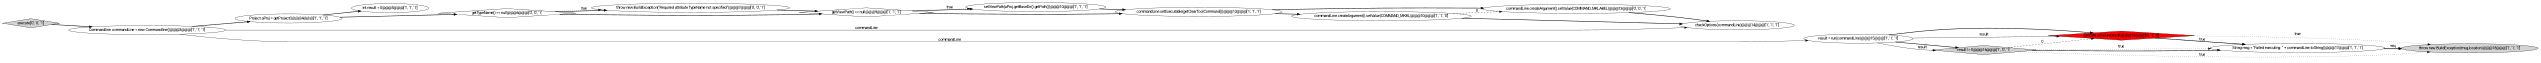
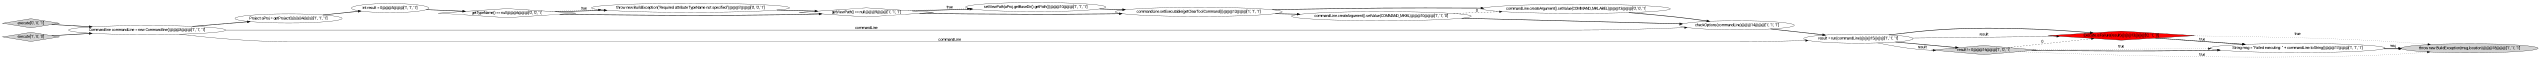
(397, 16) -> (445, 10)
none -> (1797, 32)
none -> (31, 37)
